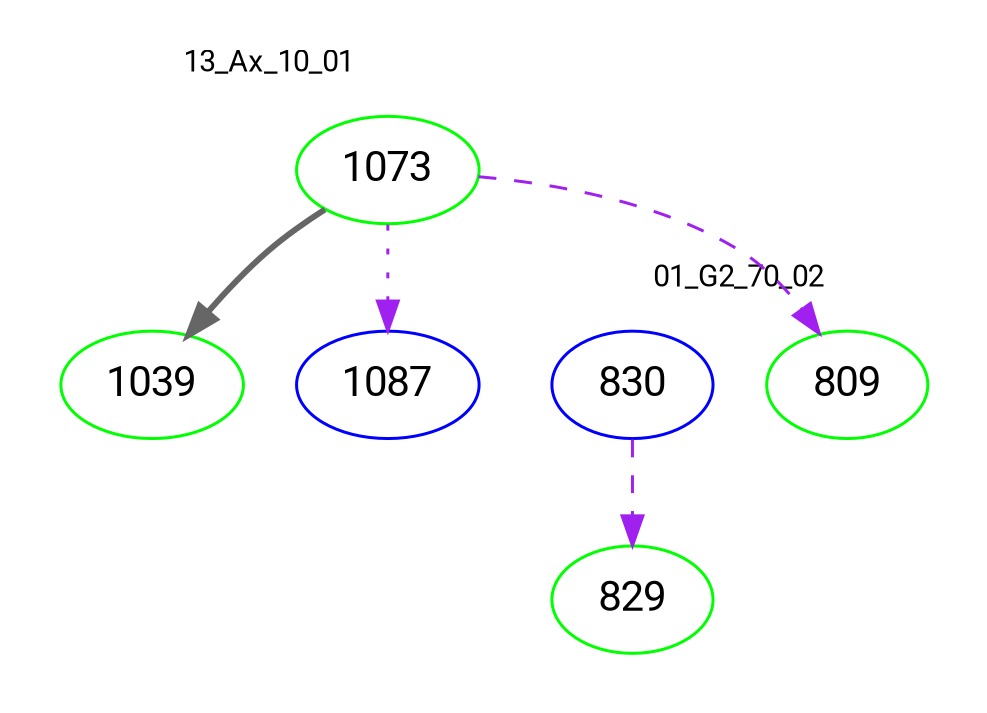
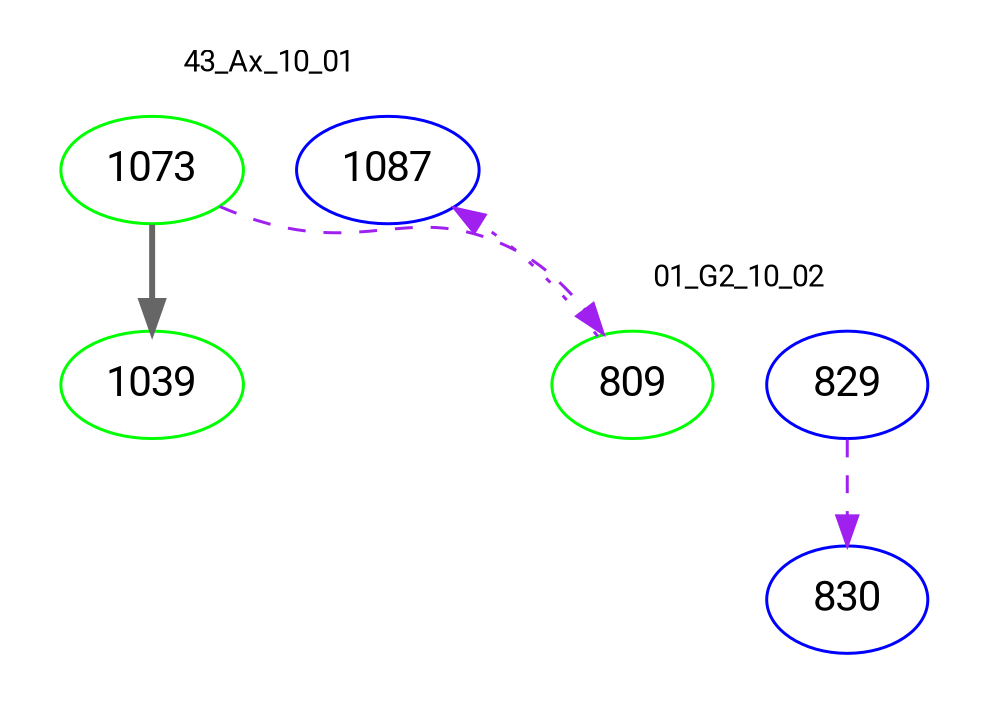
(270, 64) -> (270, 64)
(388, 263) -> (543, 275)
(740, 279) -> (740, 279)
(632, 478) -> (847, 478)
(632, 600) -> (847, 385)
